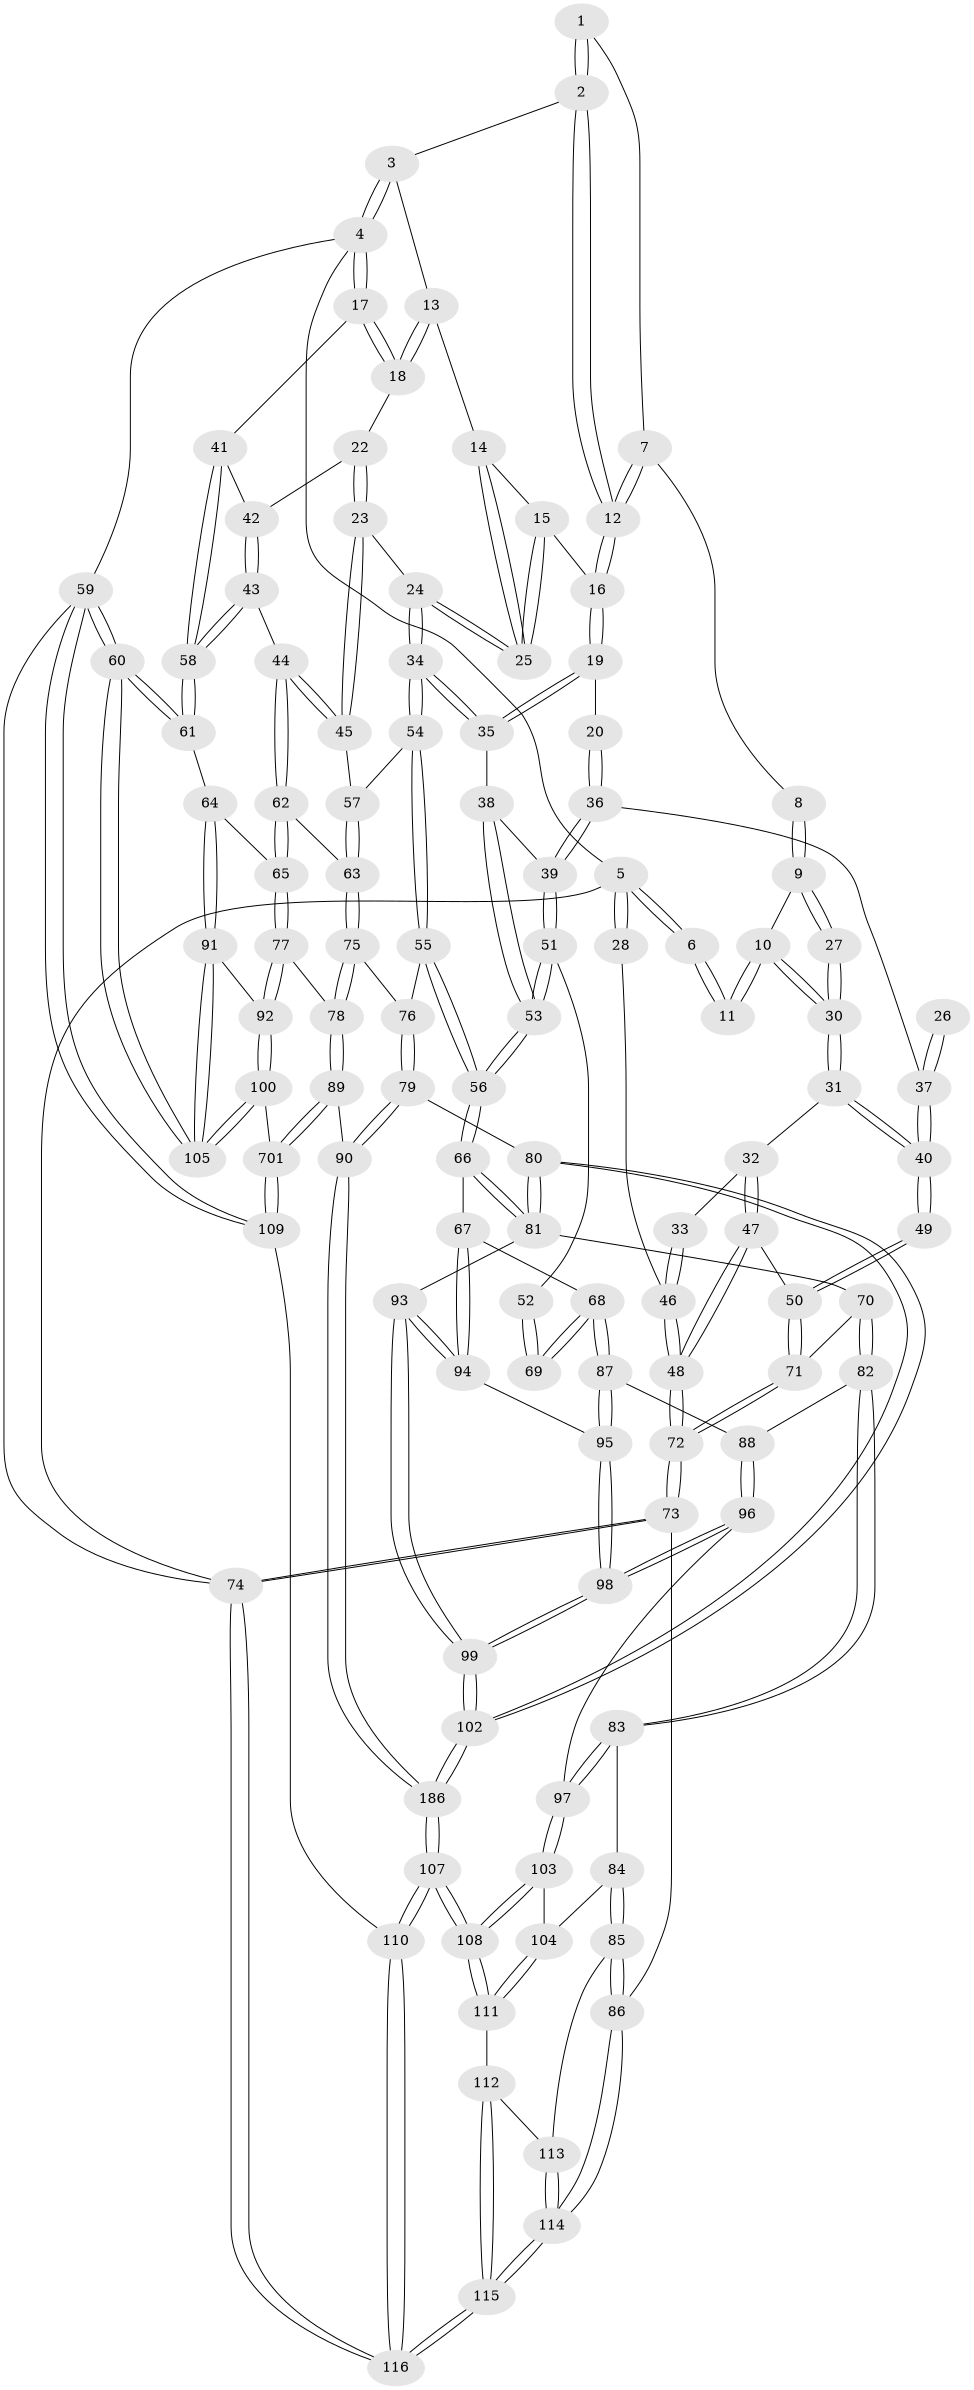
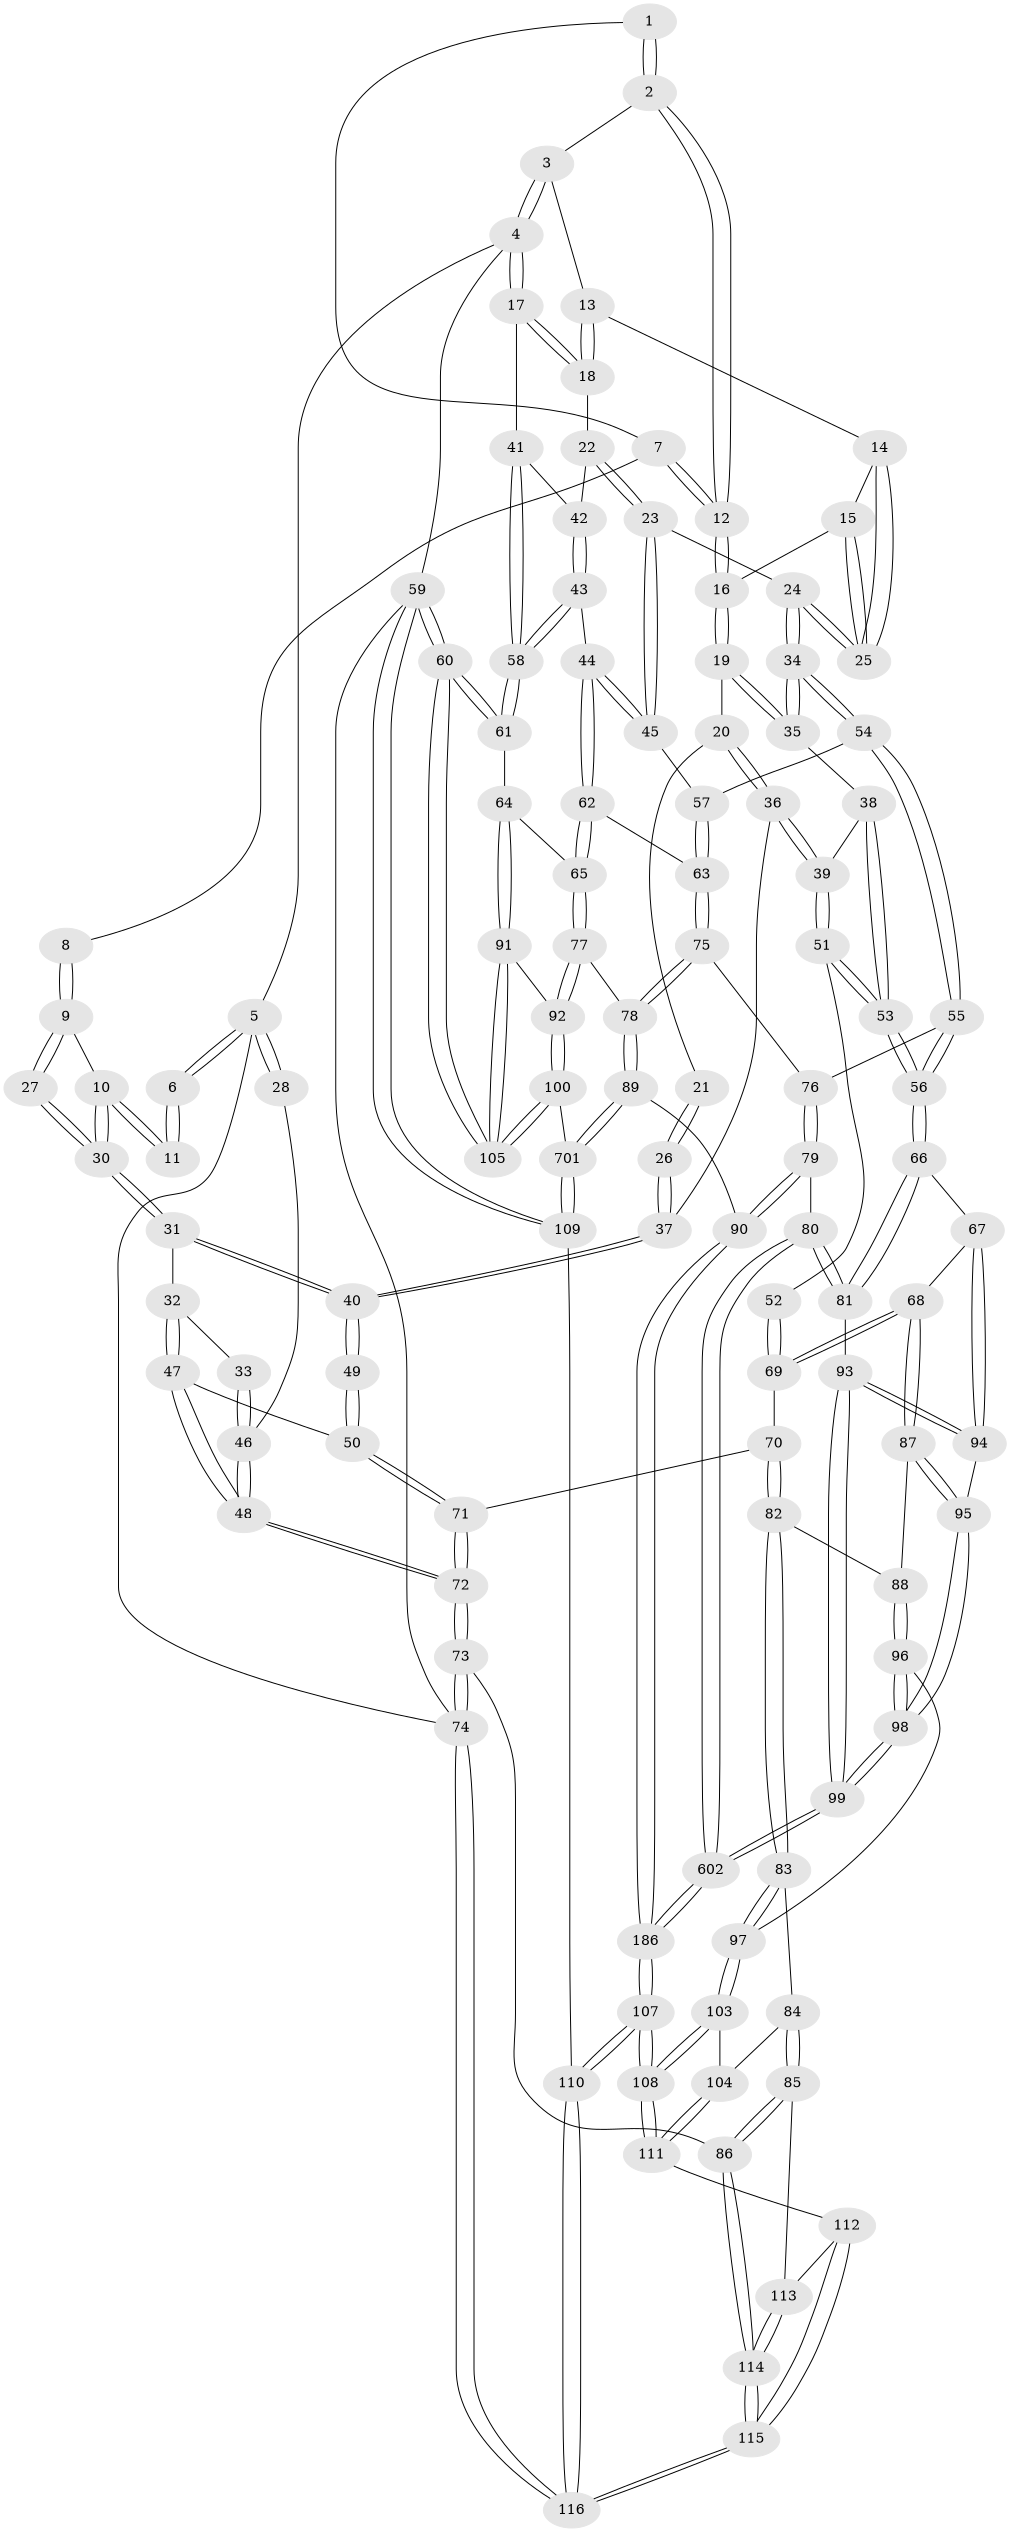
none -> (702, 1088)
(704, 1259) -> (774, 1408)
(470, 1728) -> (711, 1870)
